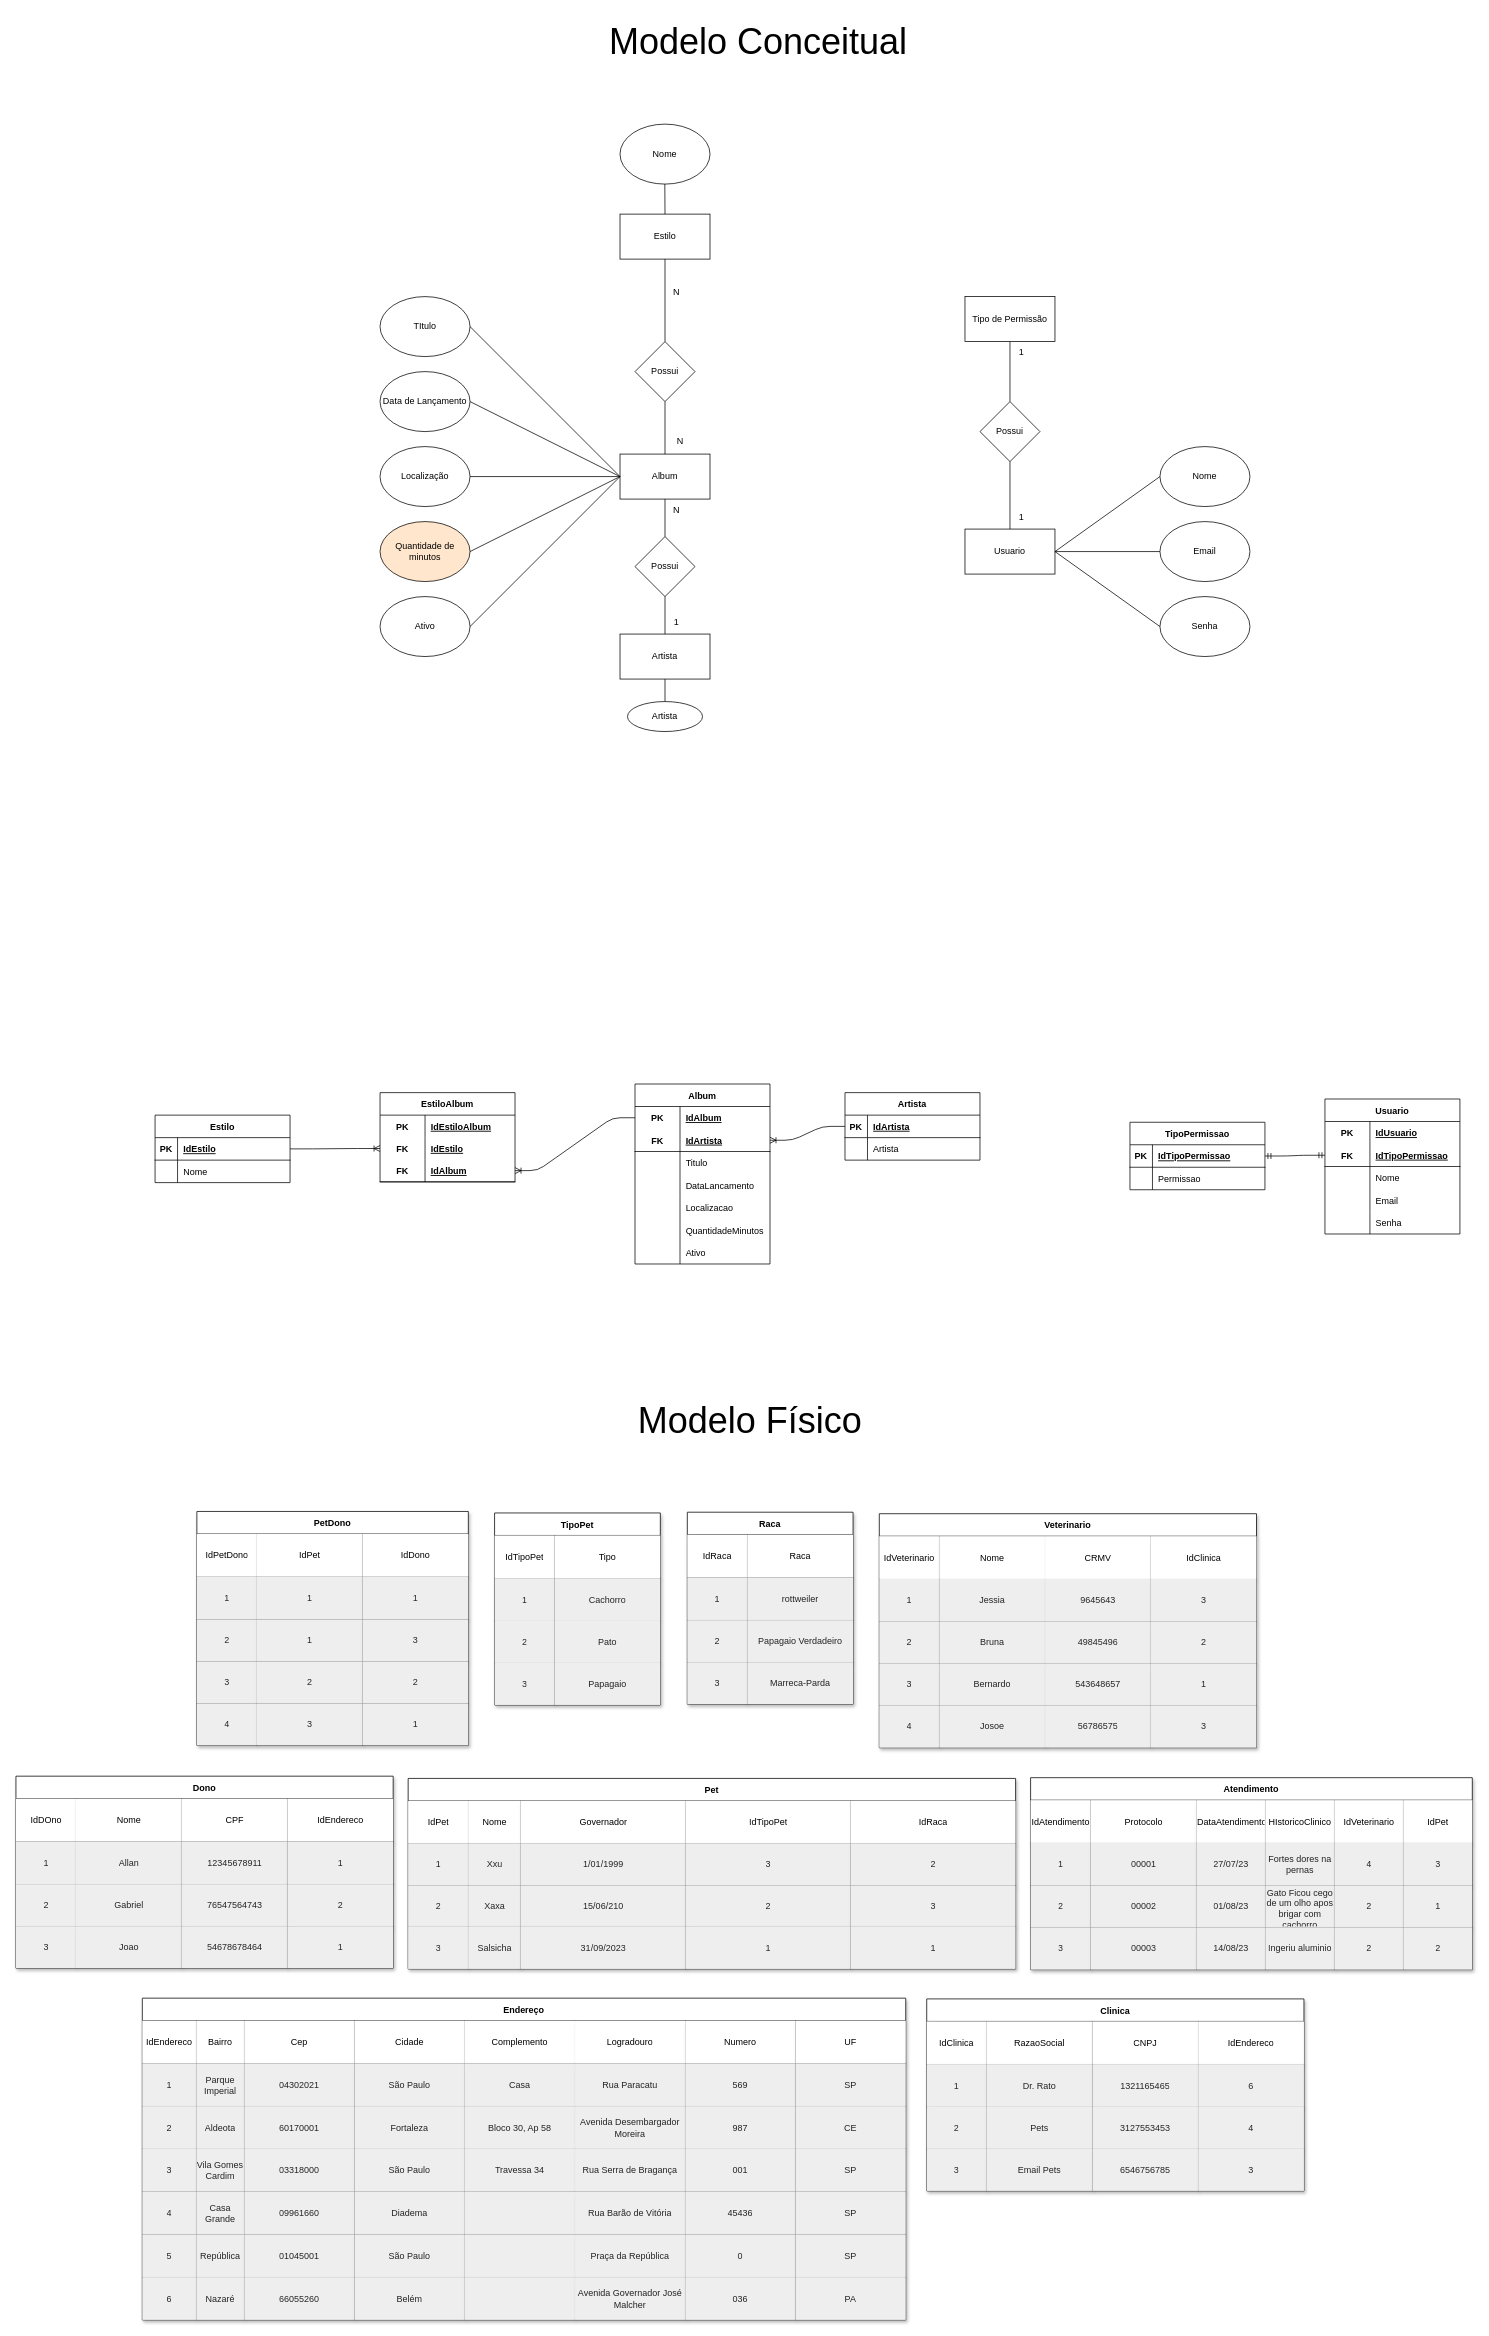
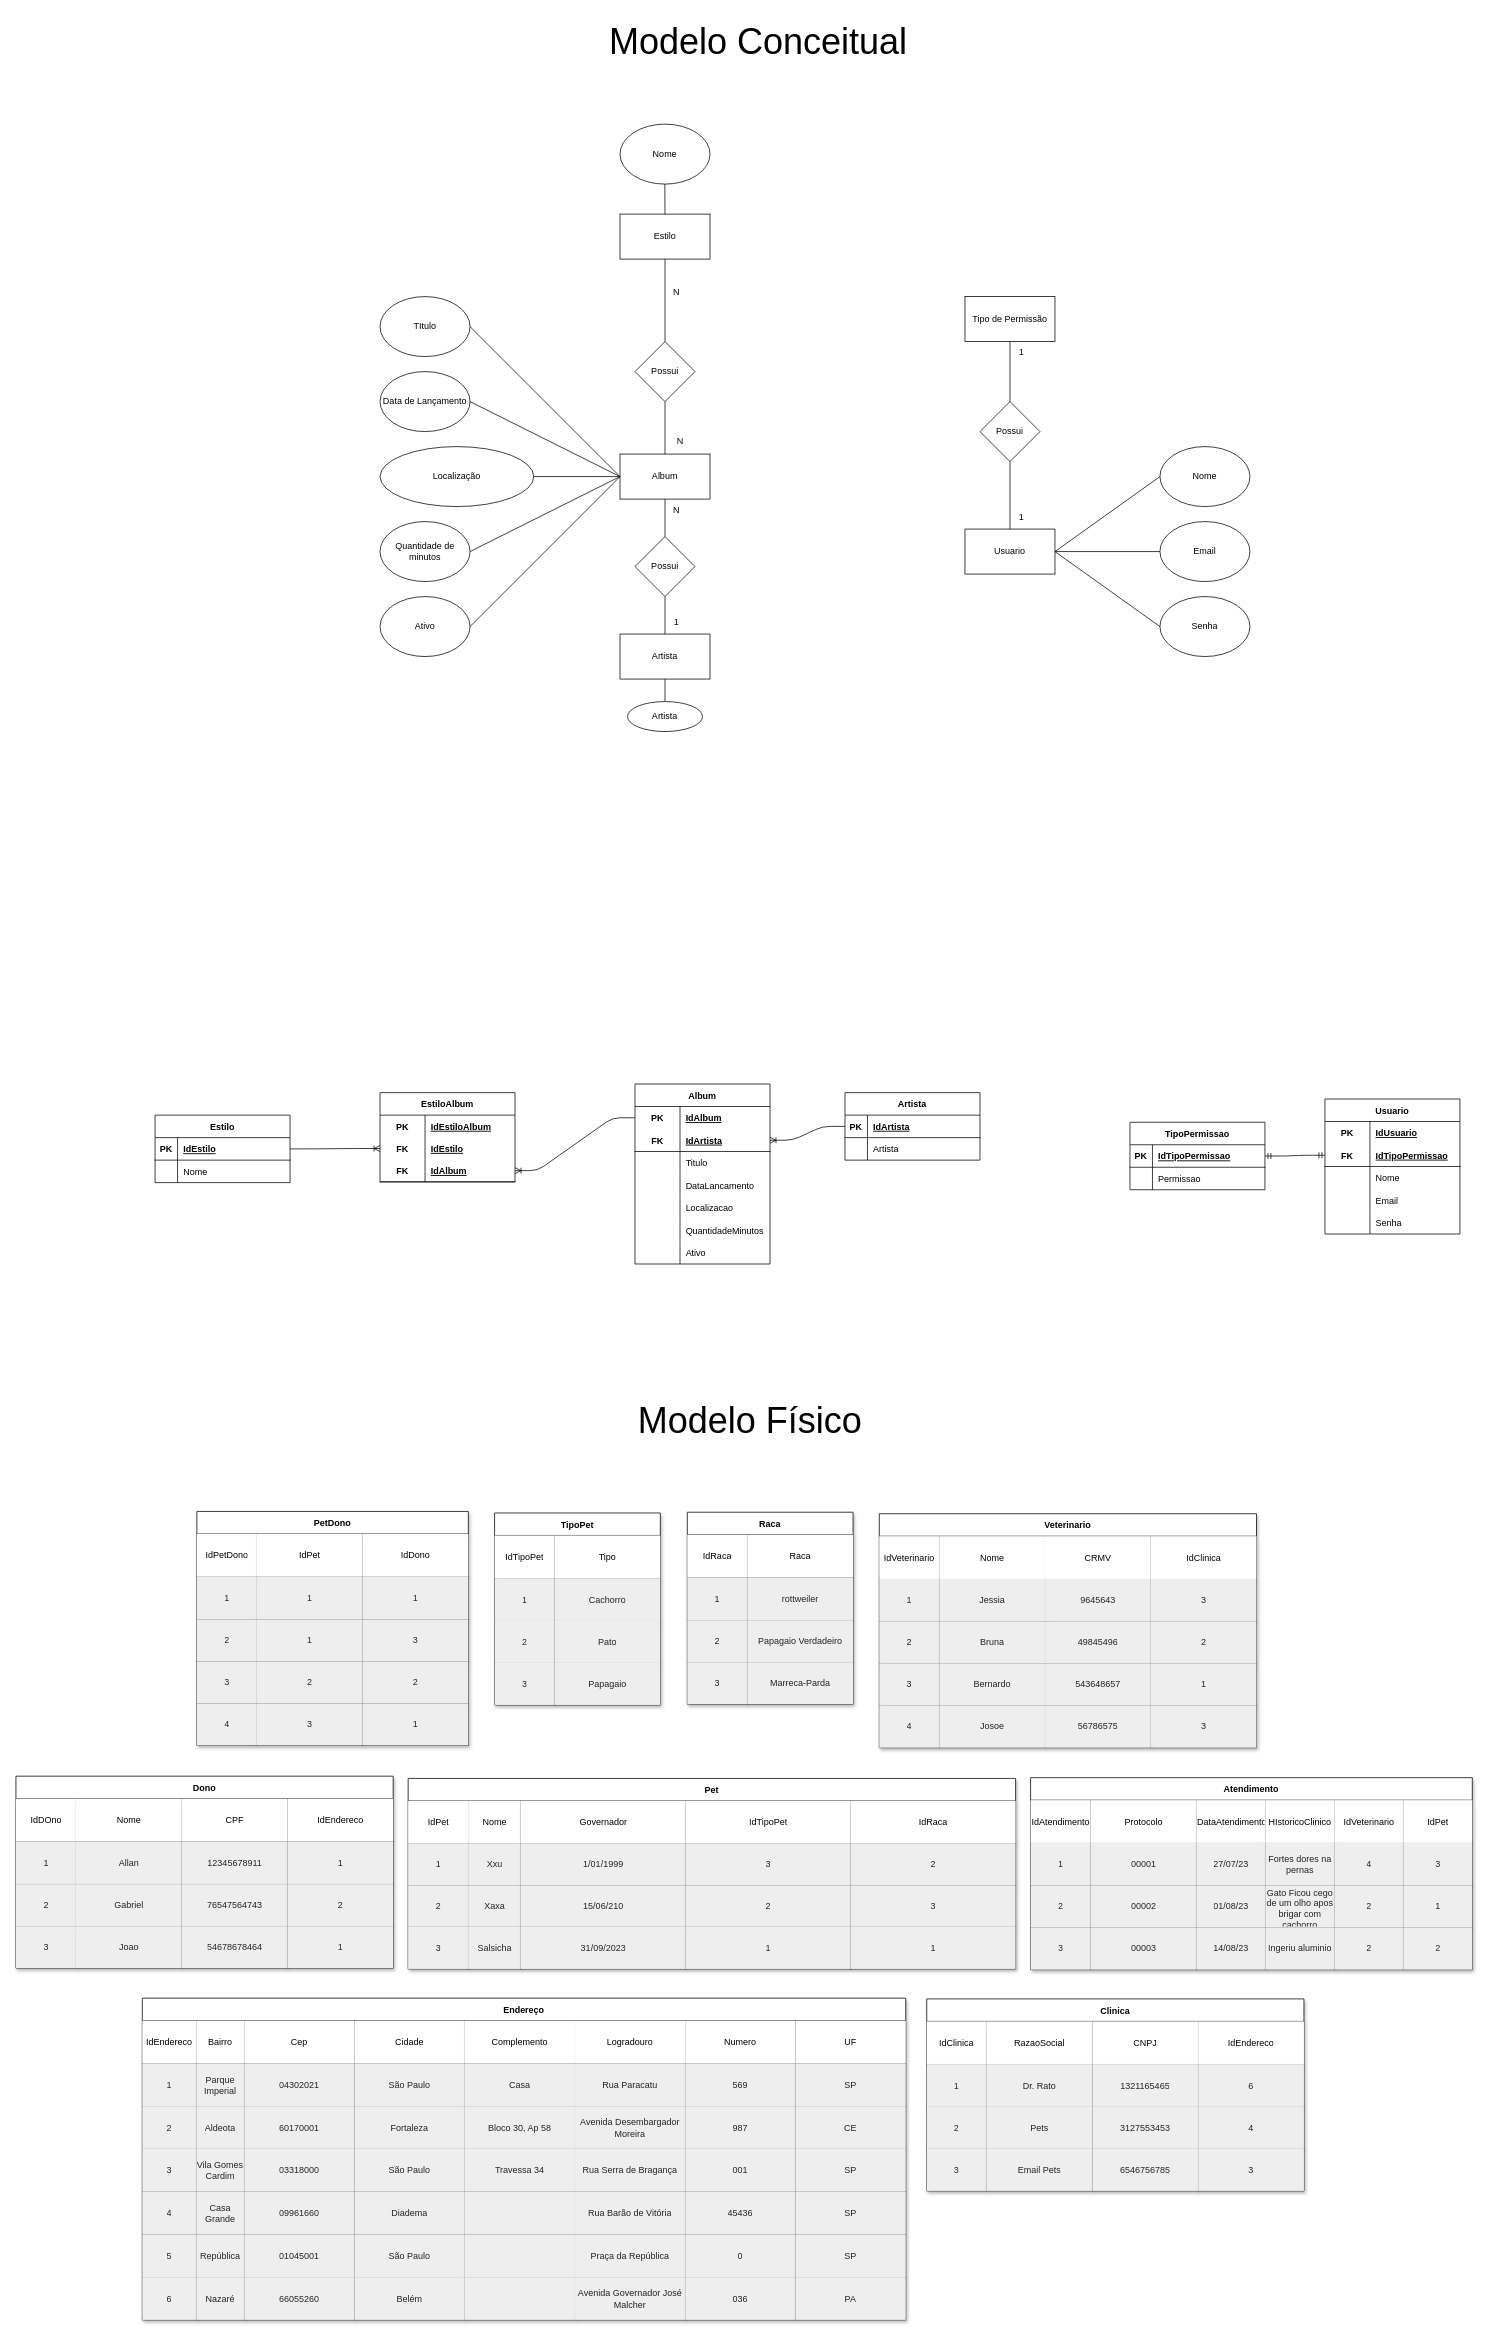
(425, 477) -> (457, 477)
(425, 552) -> (425, 552)
